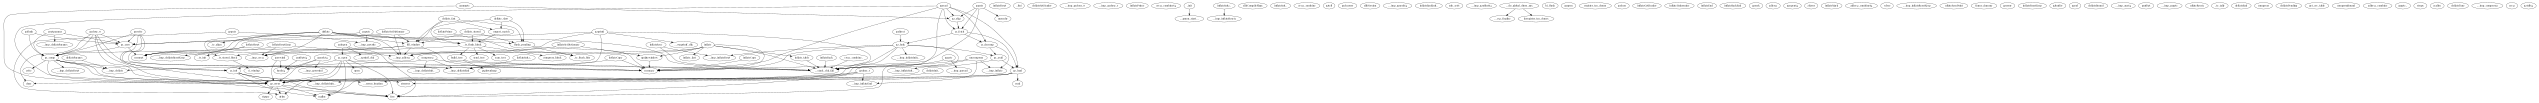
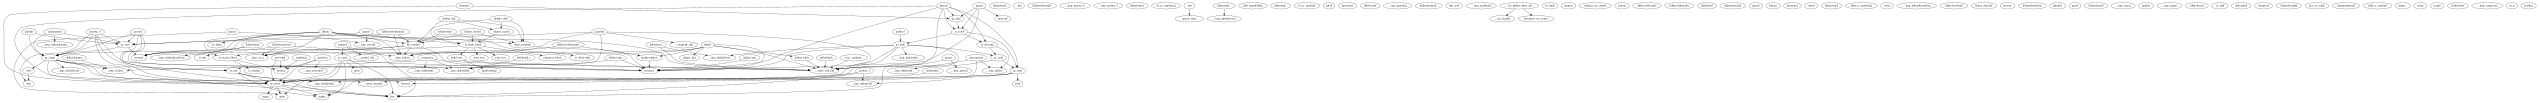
(429, 29) -> (430, 38)
(551, 51) -> none
(322, 63) -> (255, 64)
(935, 63) -> none
(446, 80) -> (29, 77)
